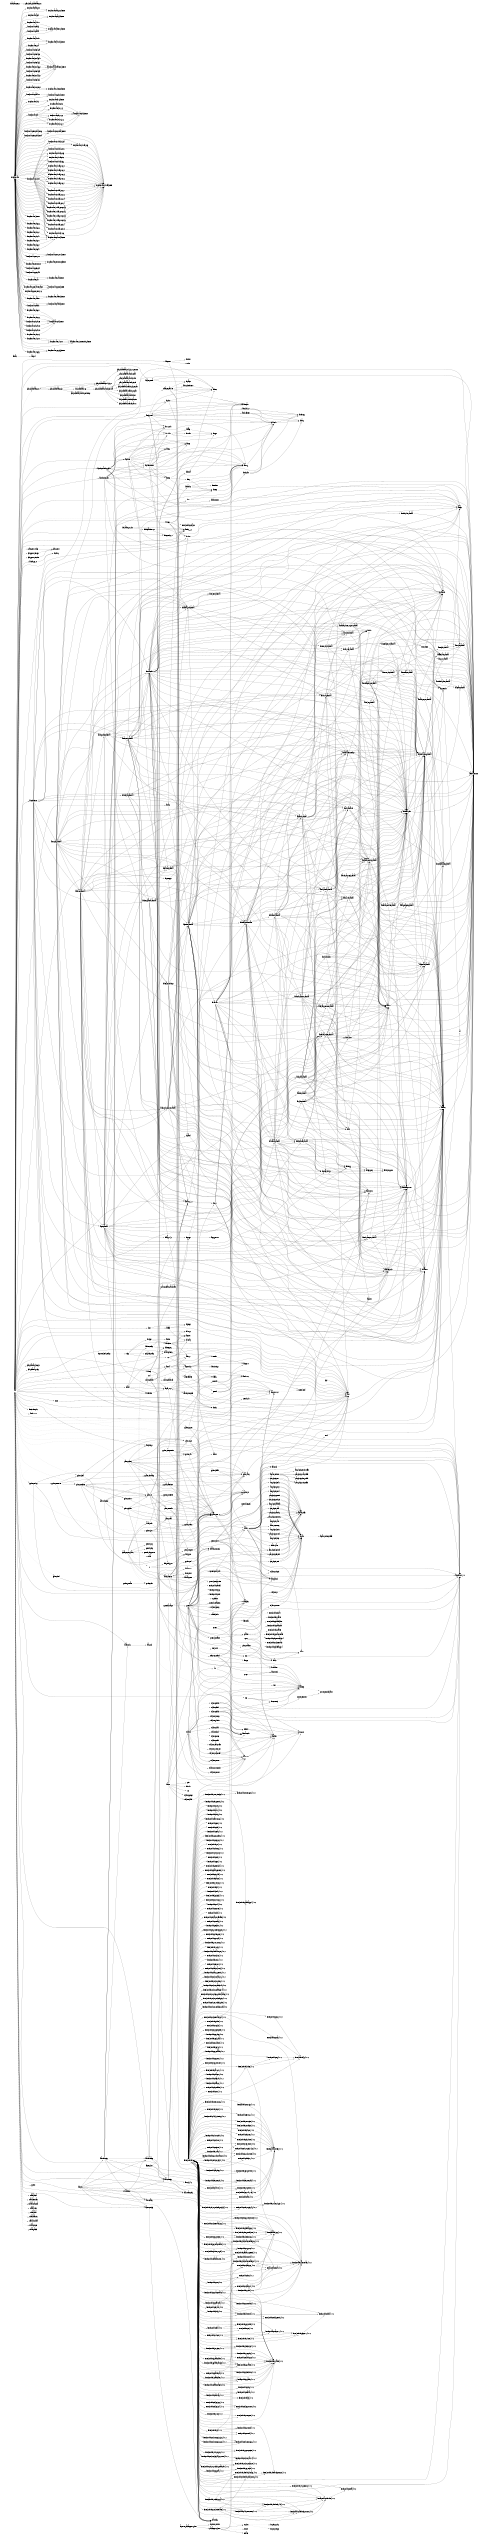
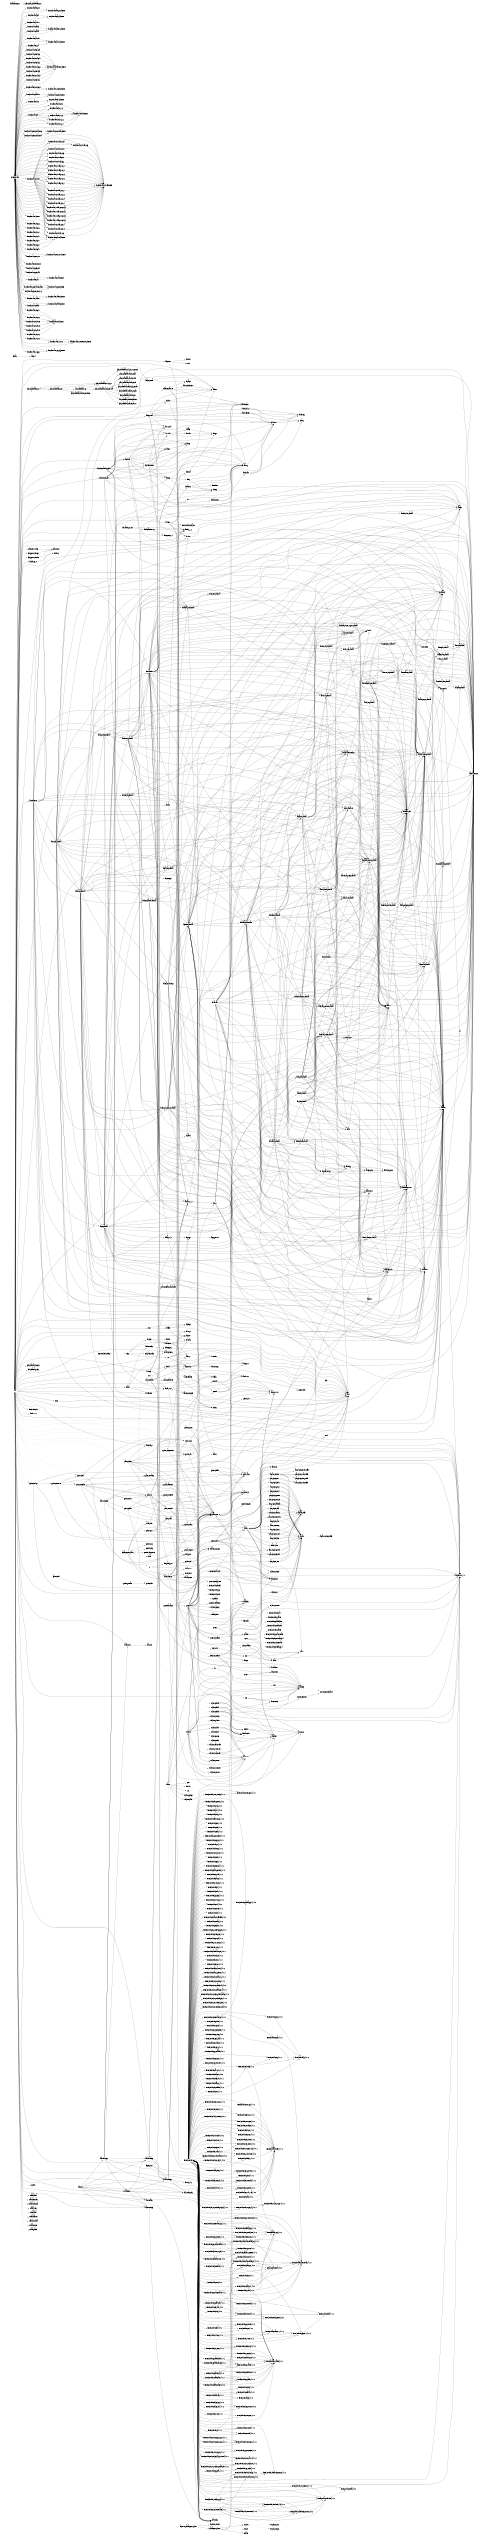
(56, 262) -> none
none -> (246, 2176)
none -> (215, 2266)
